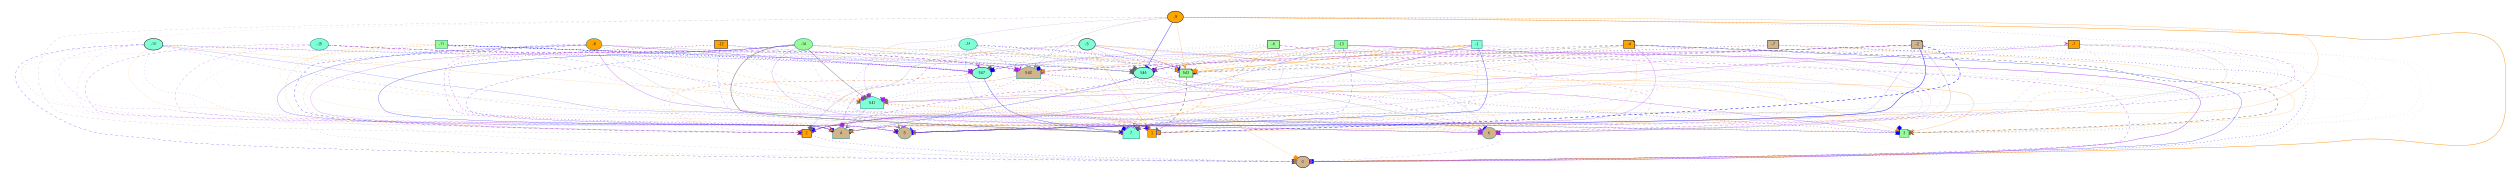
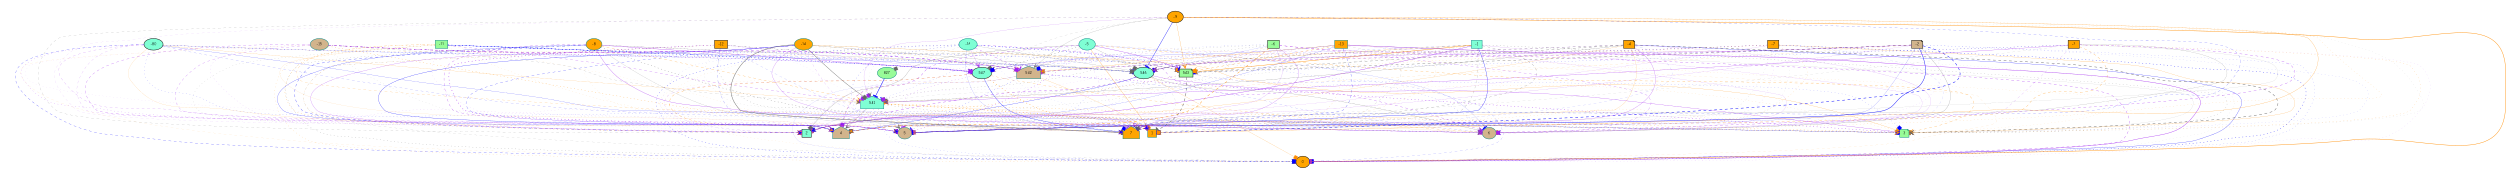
(1624, 30) -> (58, 98)
(154, 44) -> (154, 44)
(319, 44) -> (319, 44)
(804, 44) -> (804, 44)
(1087, 44) -> (1087, 44)
(1341, 44) -> (1341, 44)
(1773, 44) -> (1773, 44)
(2221, 45) -> (2221, 45)
none -> (887, 73)
(1547, 80) -> (1547, 80)
none -> (1242, 113)
none -> (1109, 119)
(1071, 125) -> (1071, 125)
(807, 133) -> (807, 133)
(1131, 133) -> (1131, 133)
(1051, 156) -> (710, 143)
(1303, 162) -> (1303, 162)
